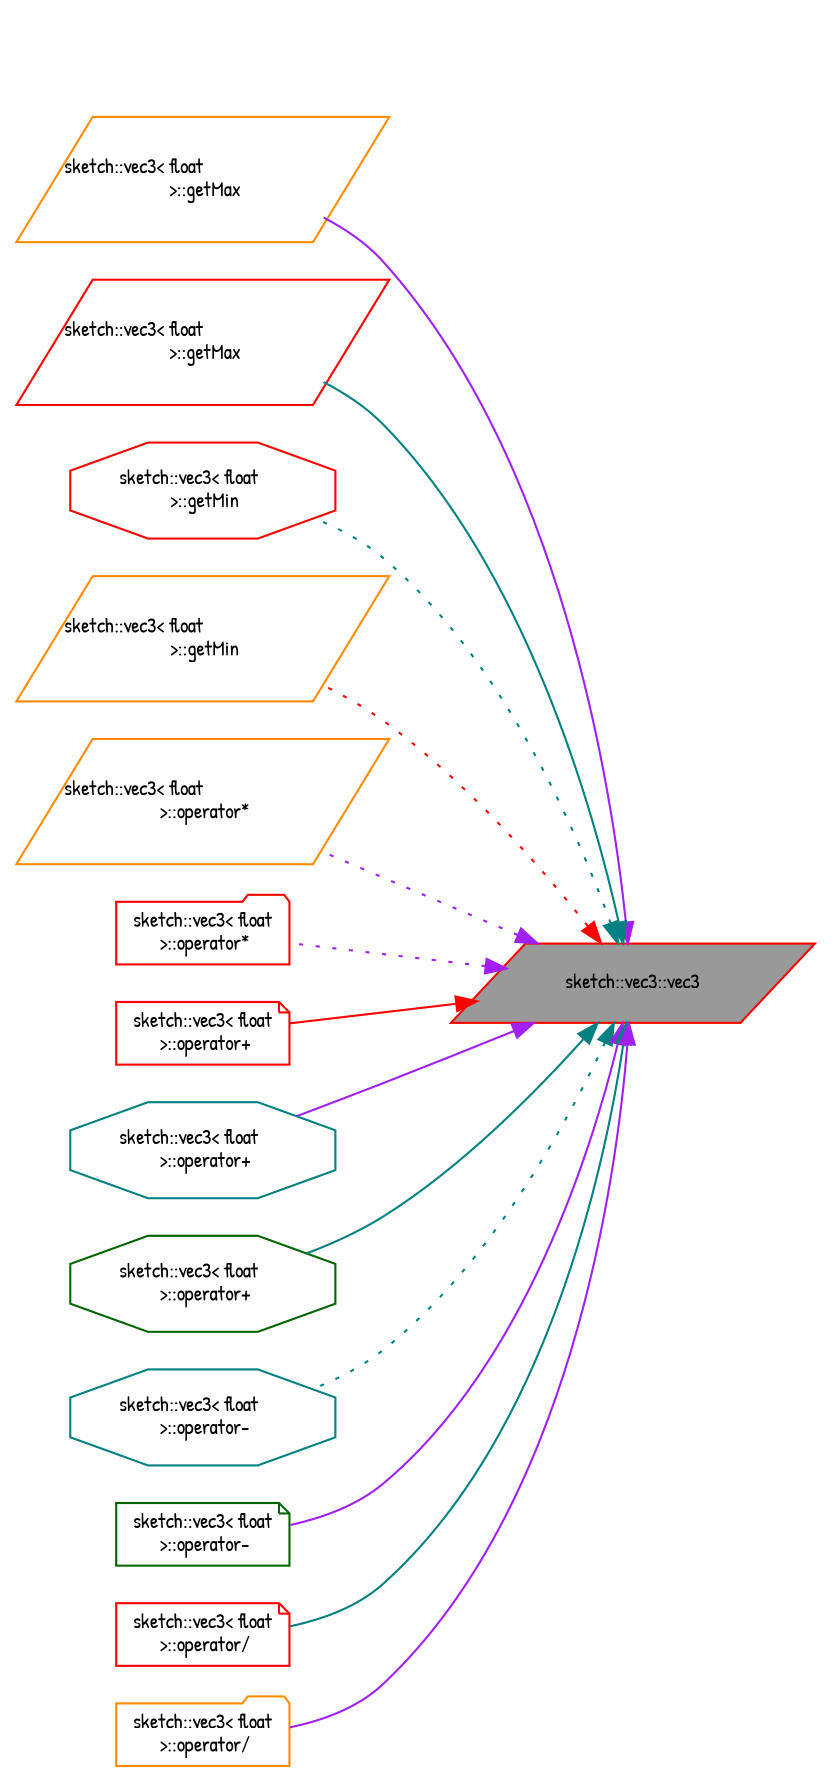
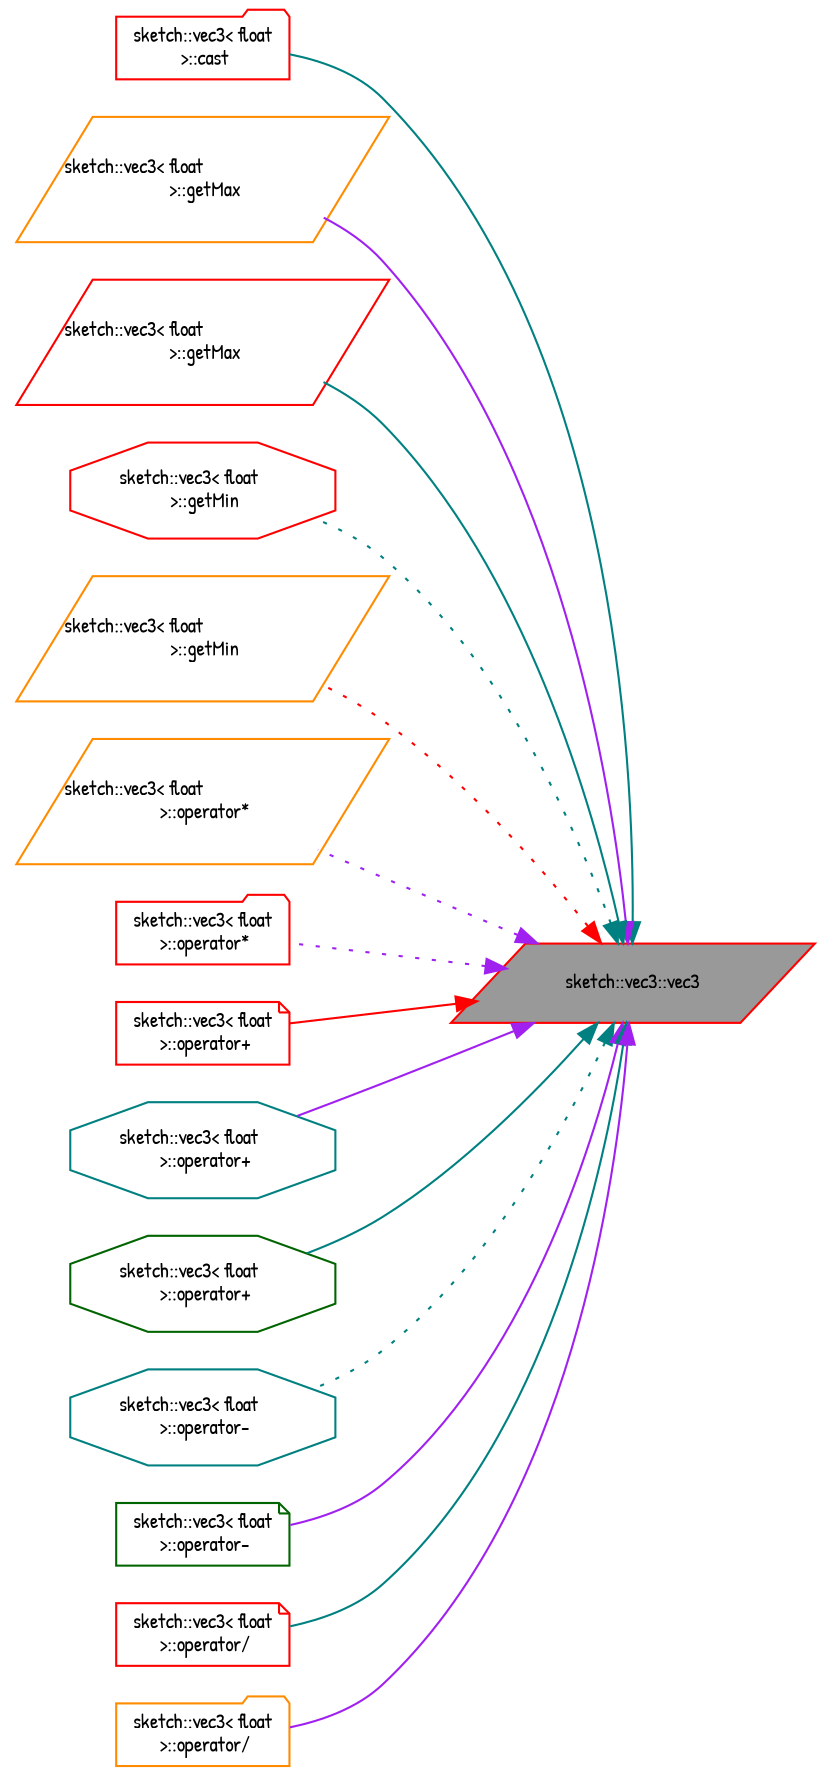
none -> (203, 48)
